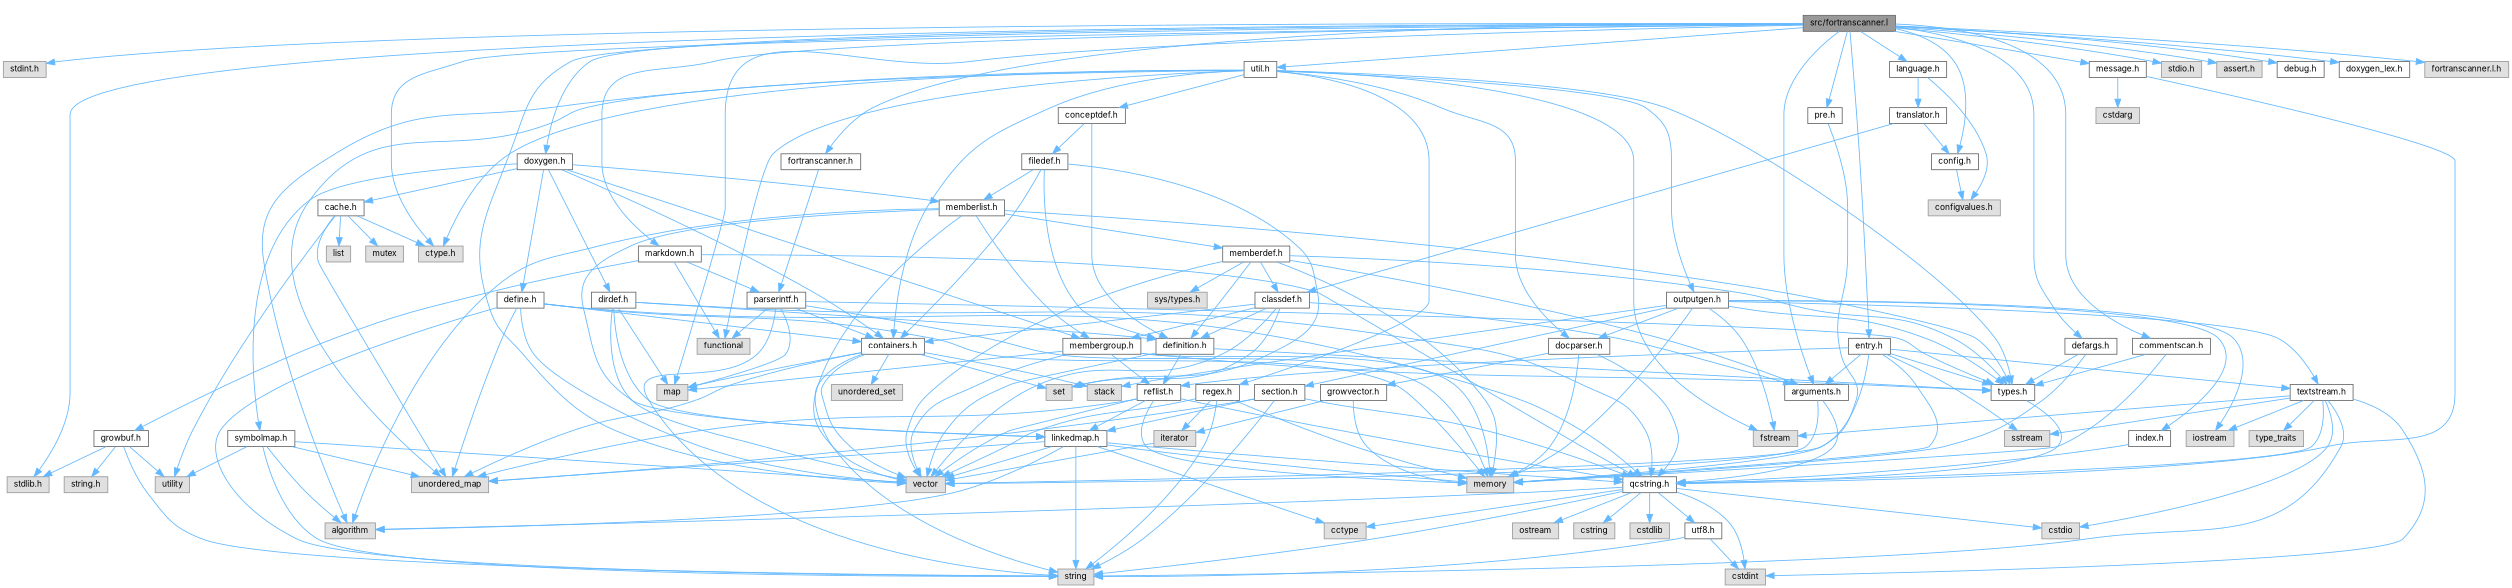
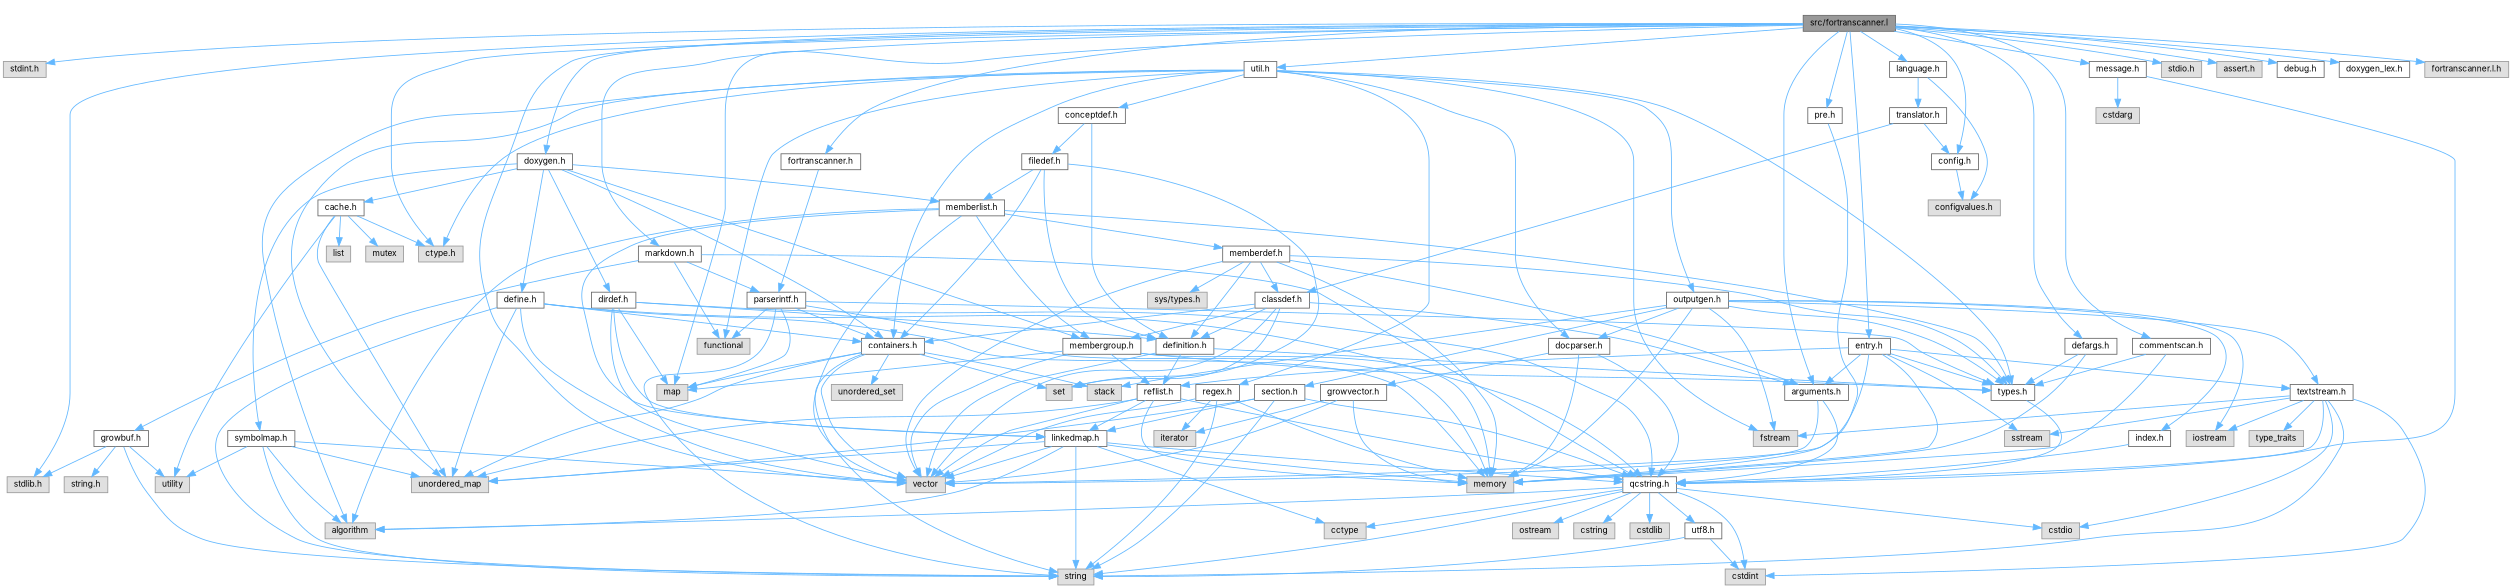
(1054, 461) -> (1149, 458)
